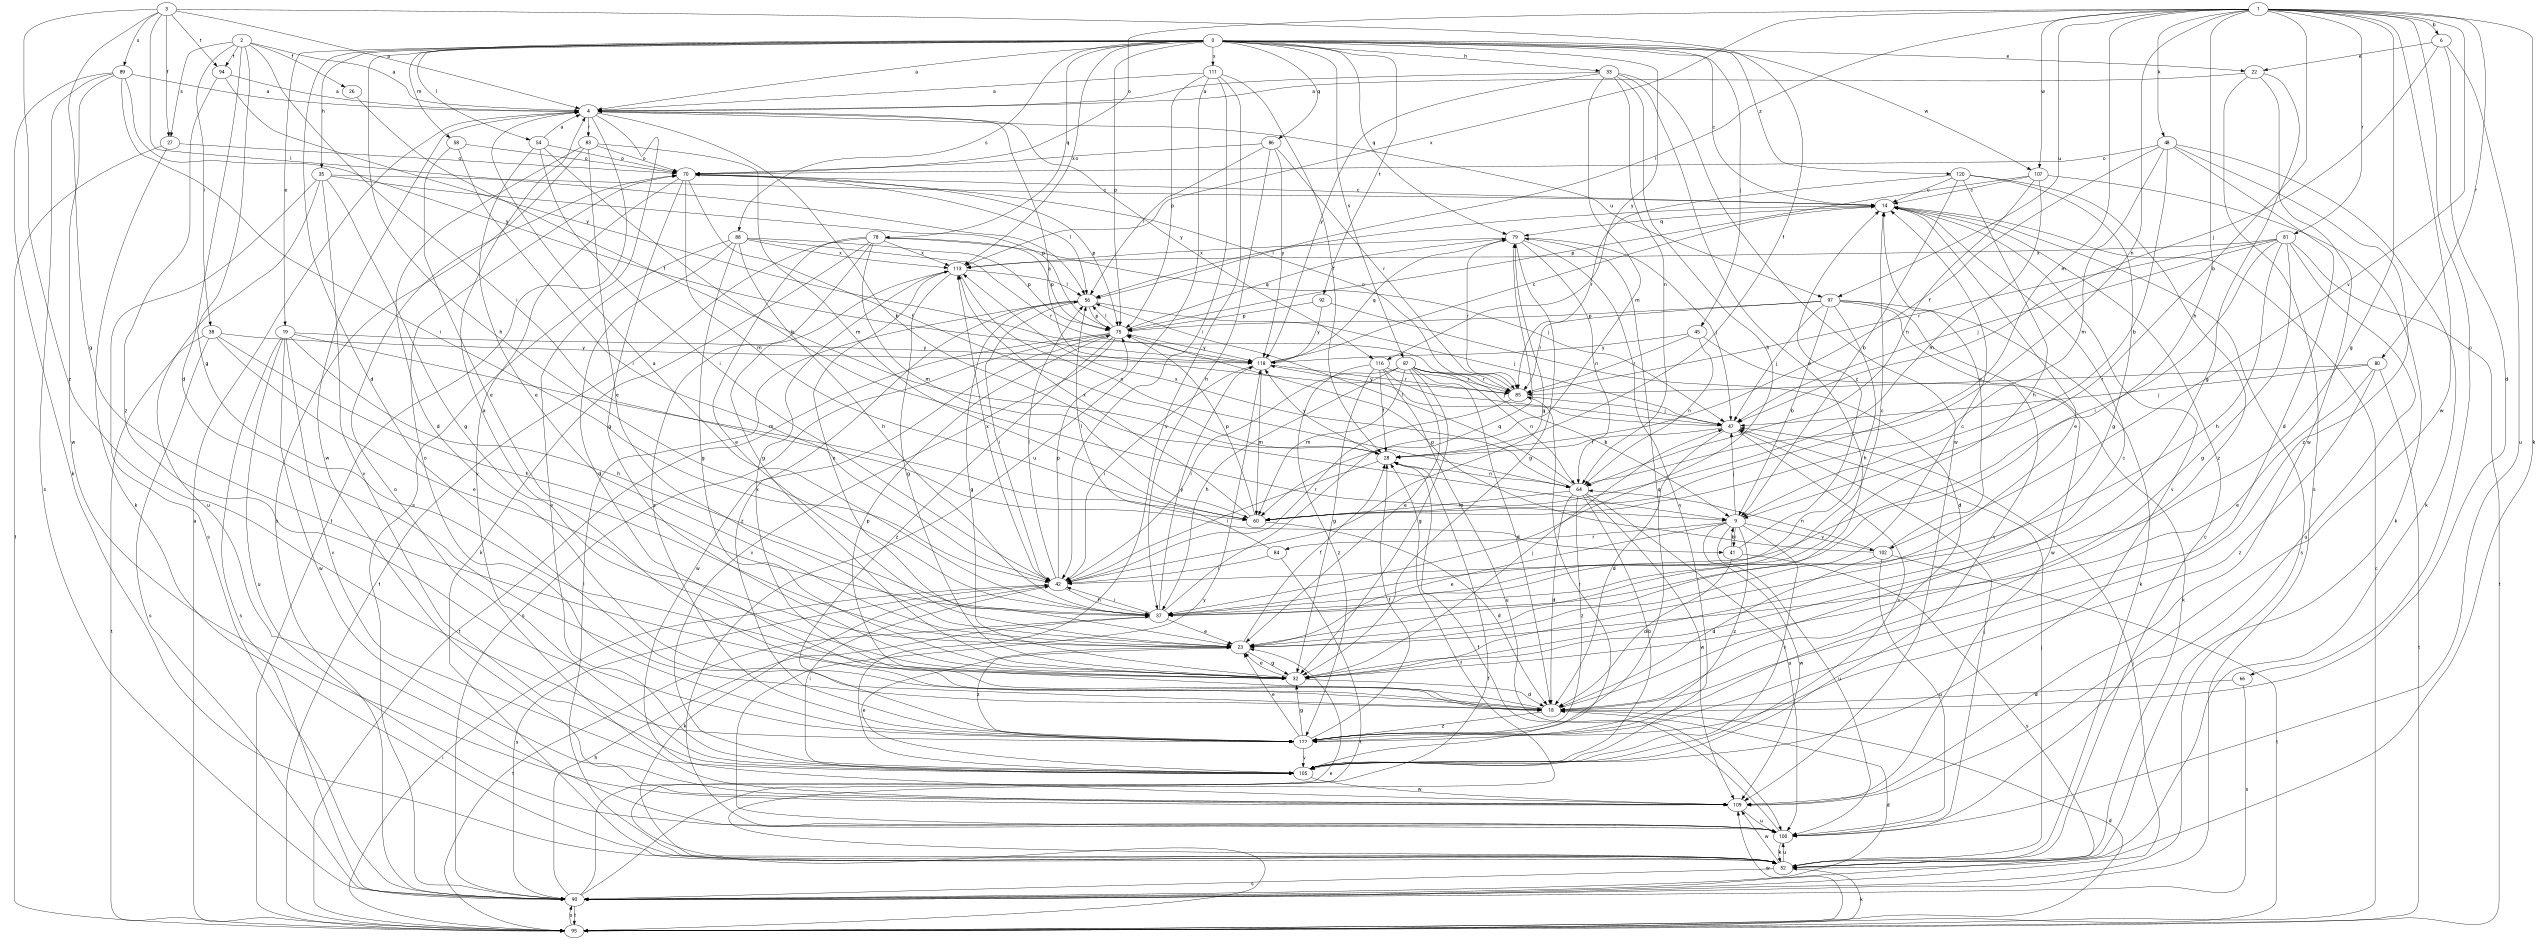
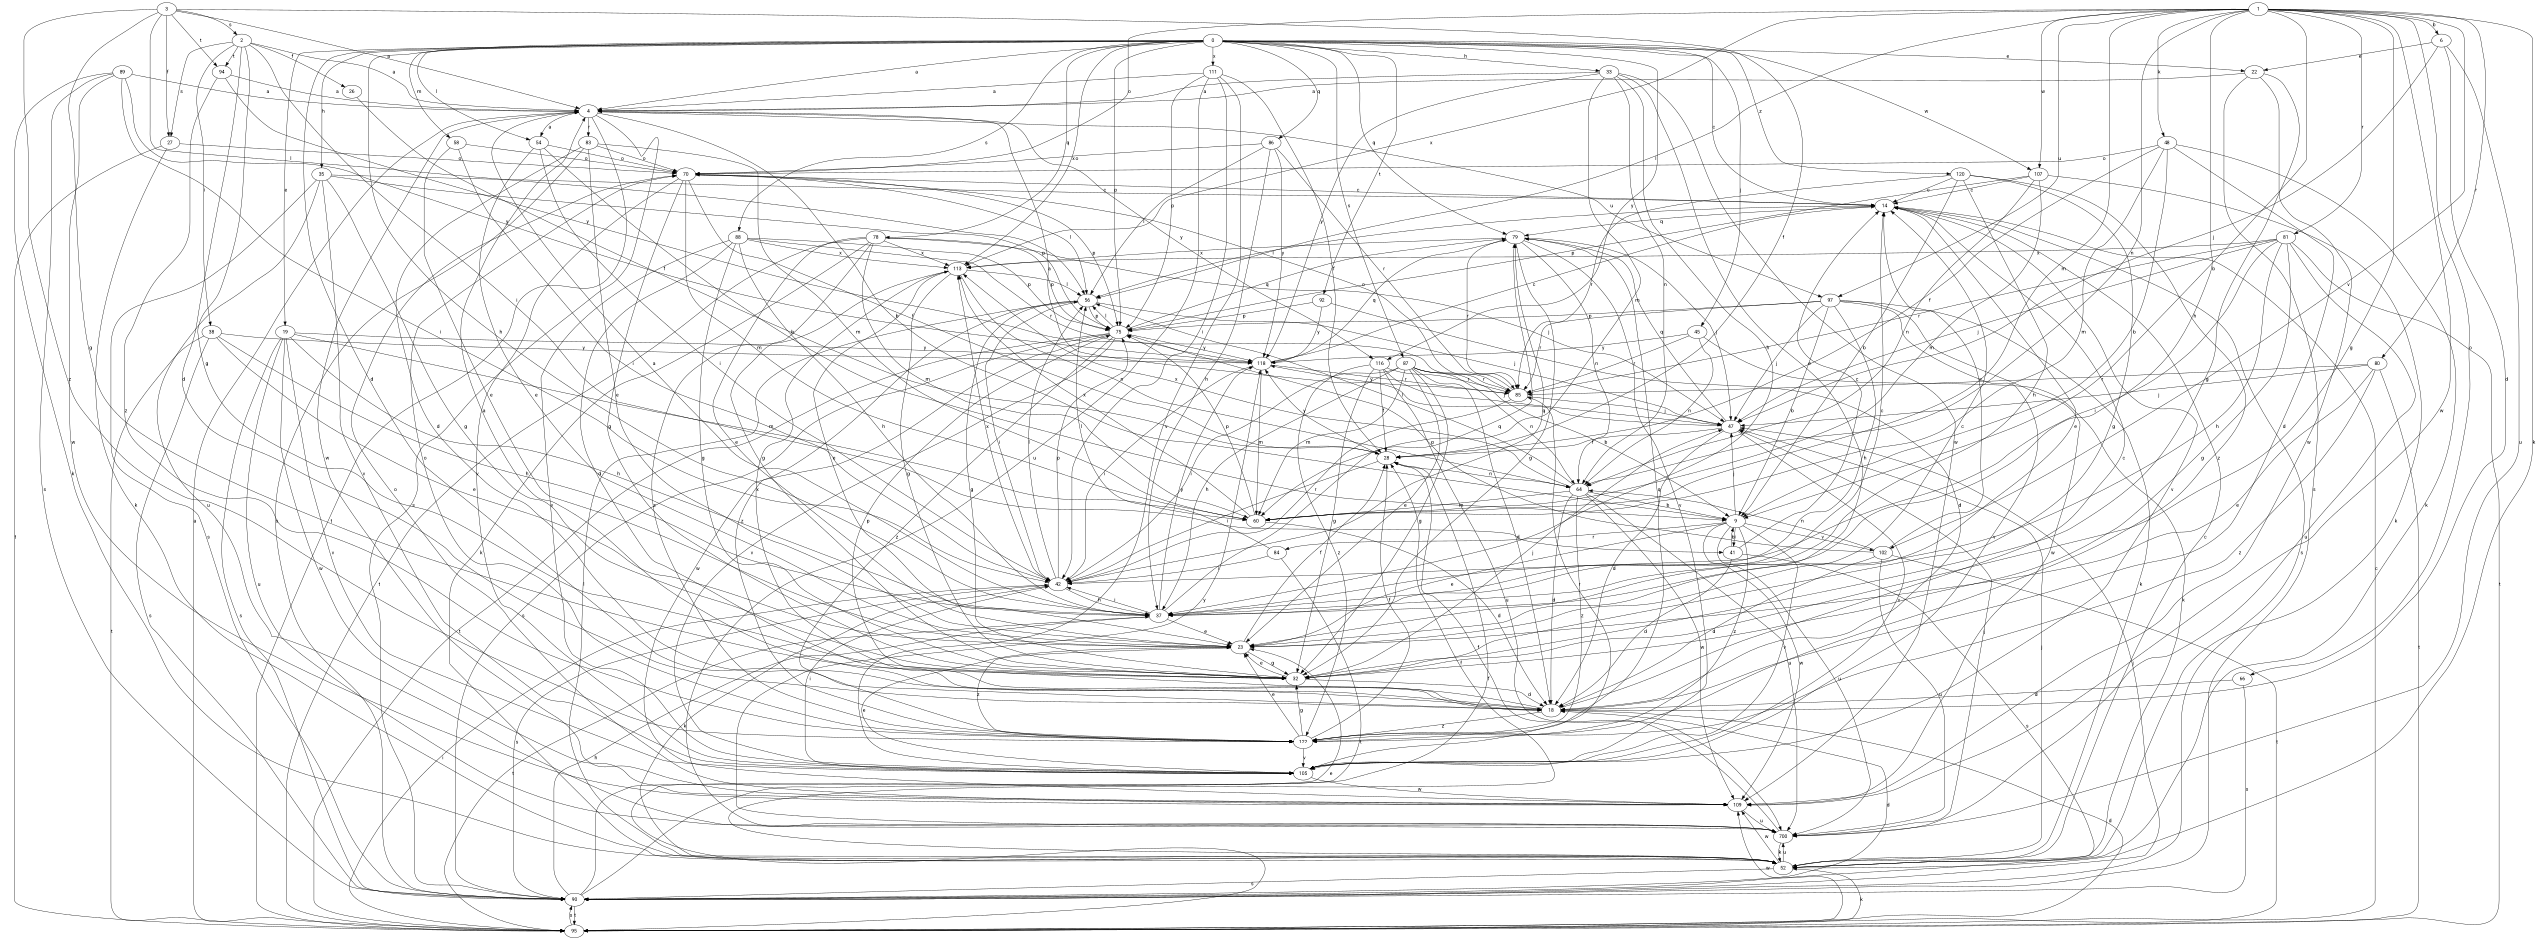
(137, 34) -> (220, 22)
(559, 125) -> (558, 119)
none -> (1640, 305)
(2070, 596) -> none
(1595, 746) -> (1656, 505)
(1783, 837) -> (1783, 837)
